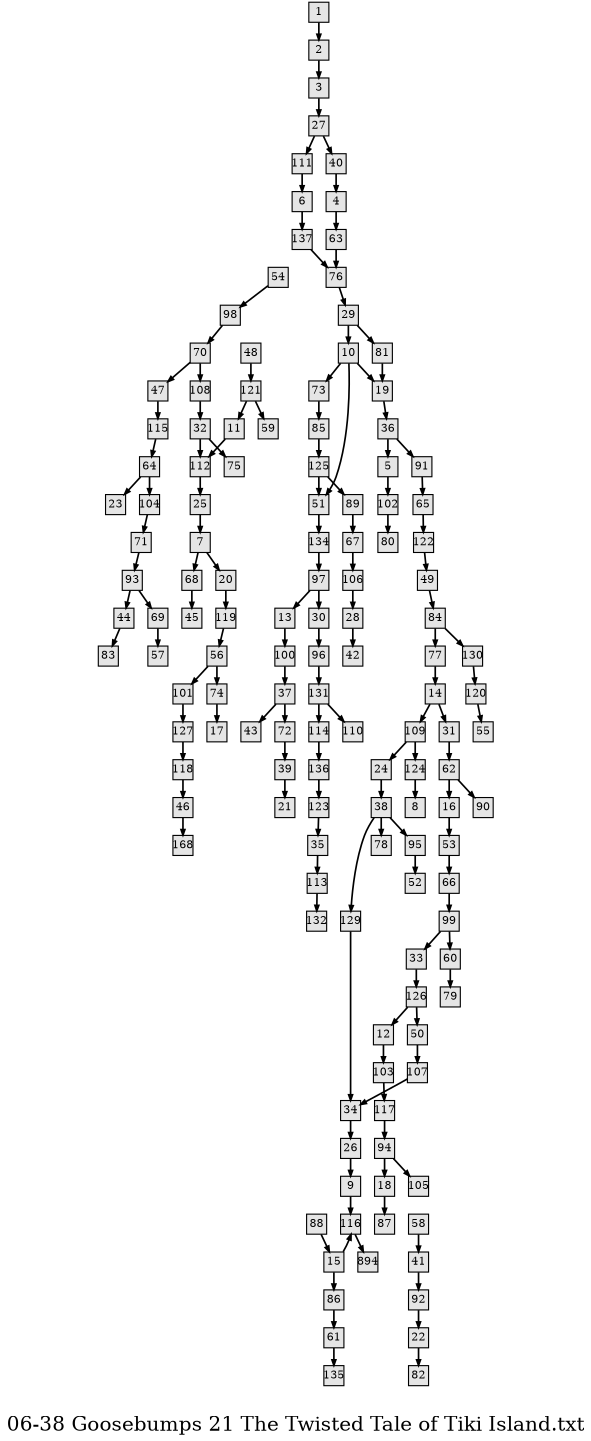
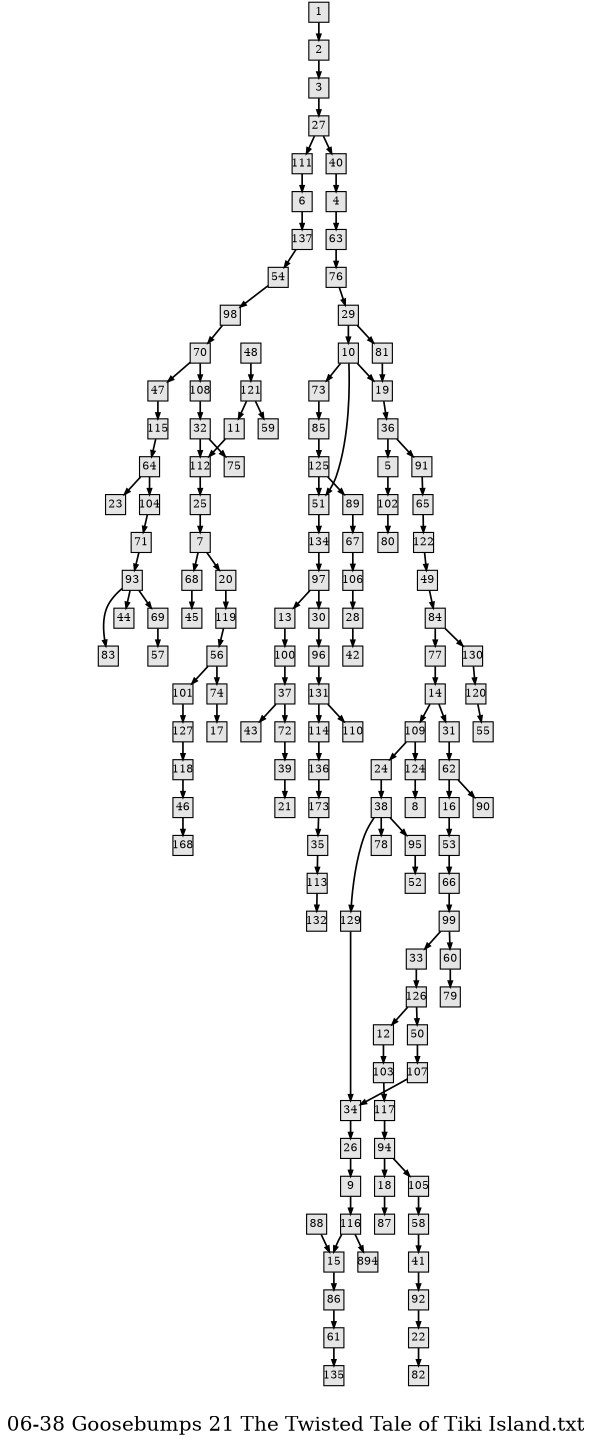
(317, 256) -> (292, 256)
(117, 634) -> (105, 612)
(319, 808) -> (319, 808)
none -> (419, 1202)
(346, 1246) -> (339, 1240)
